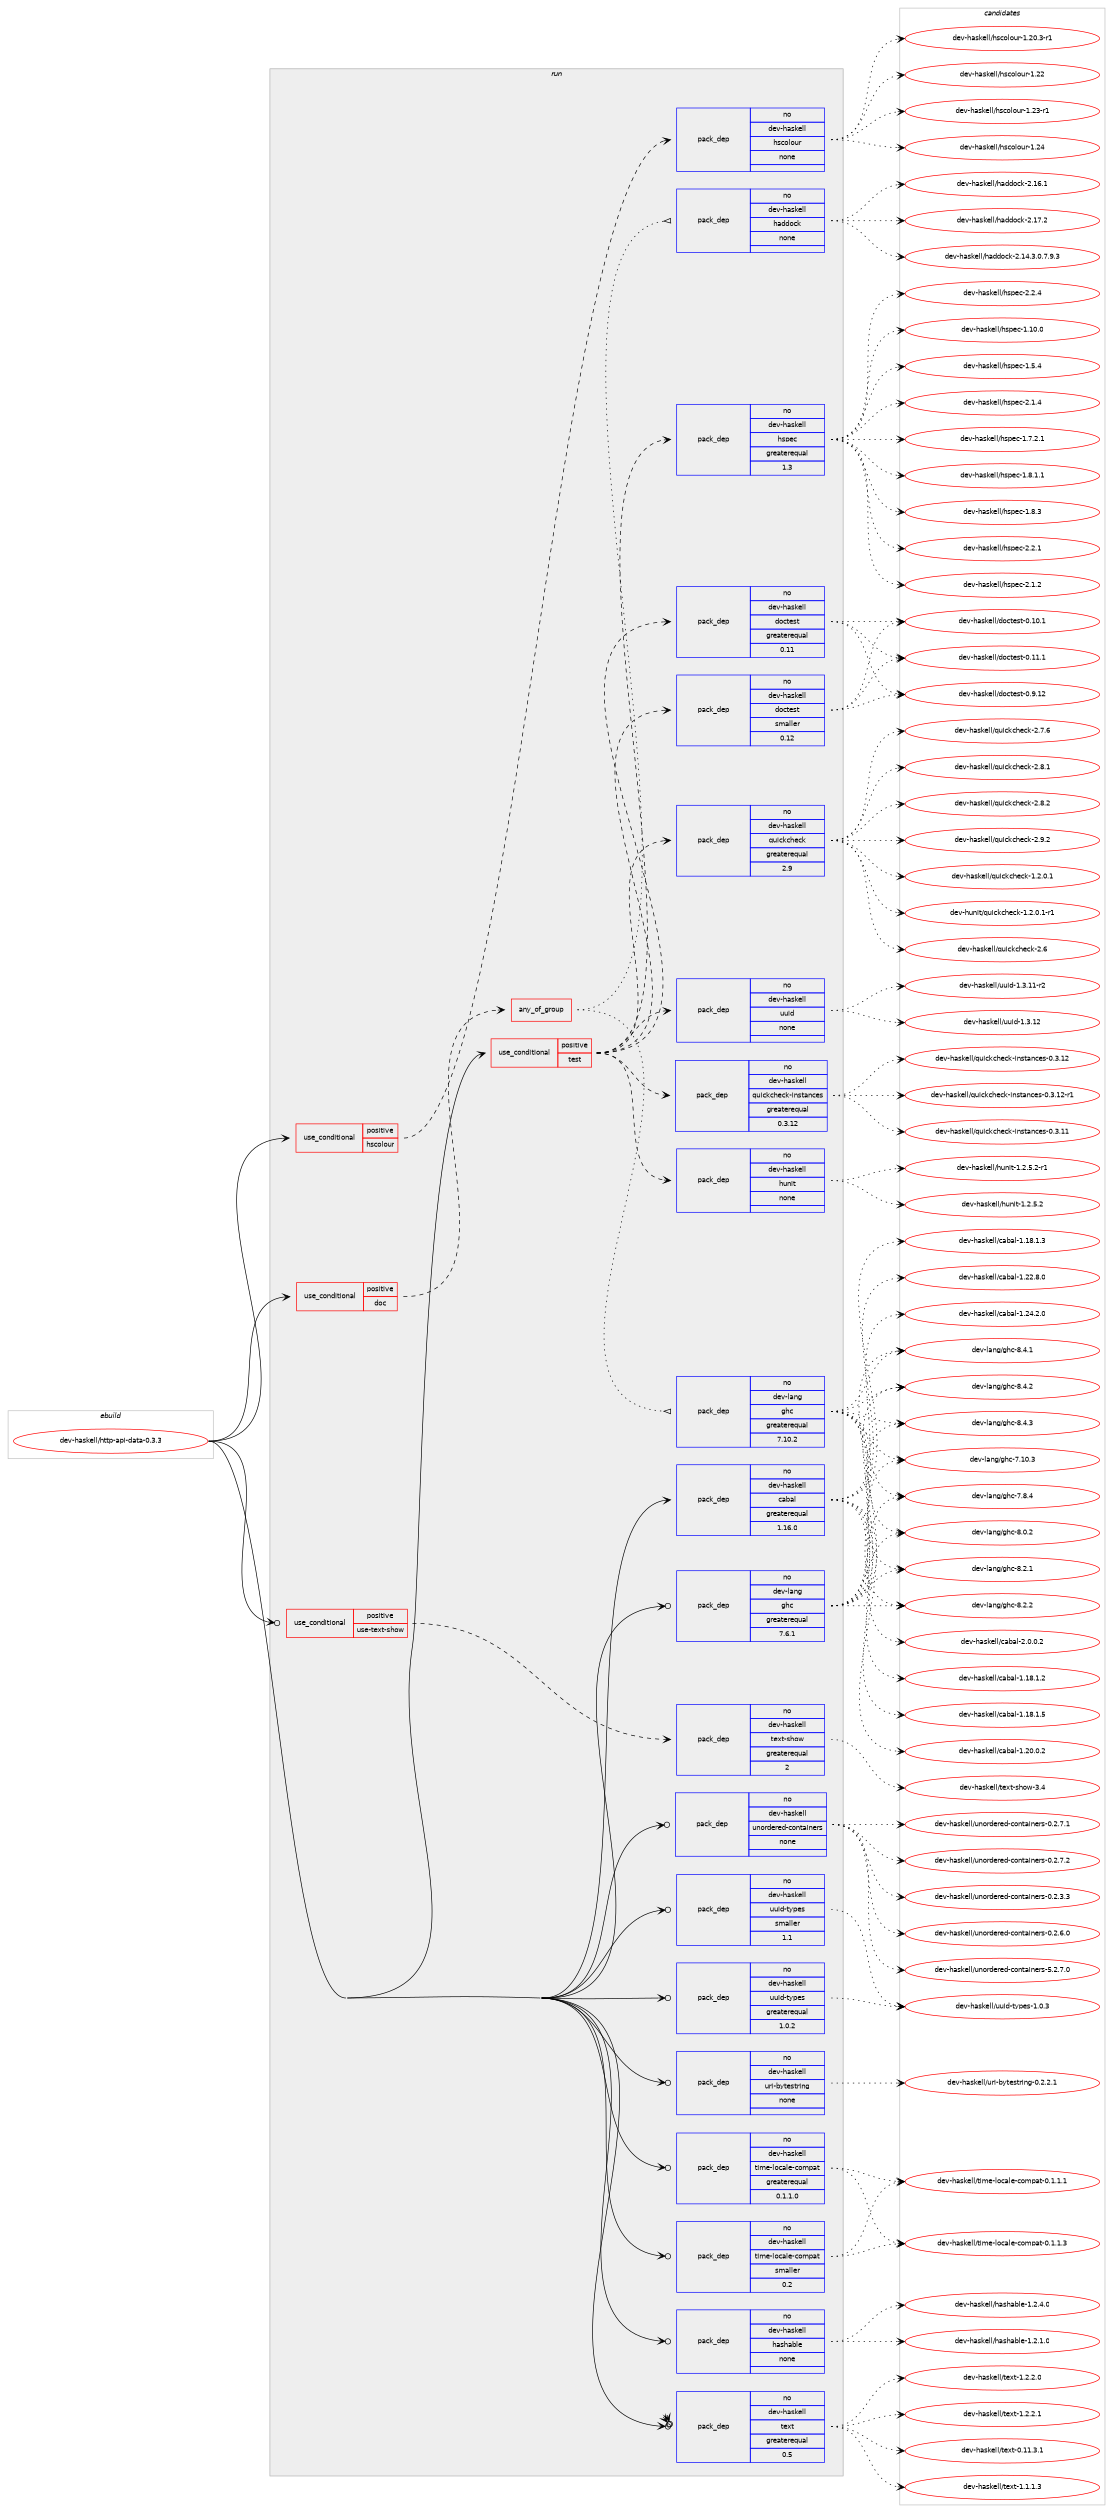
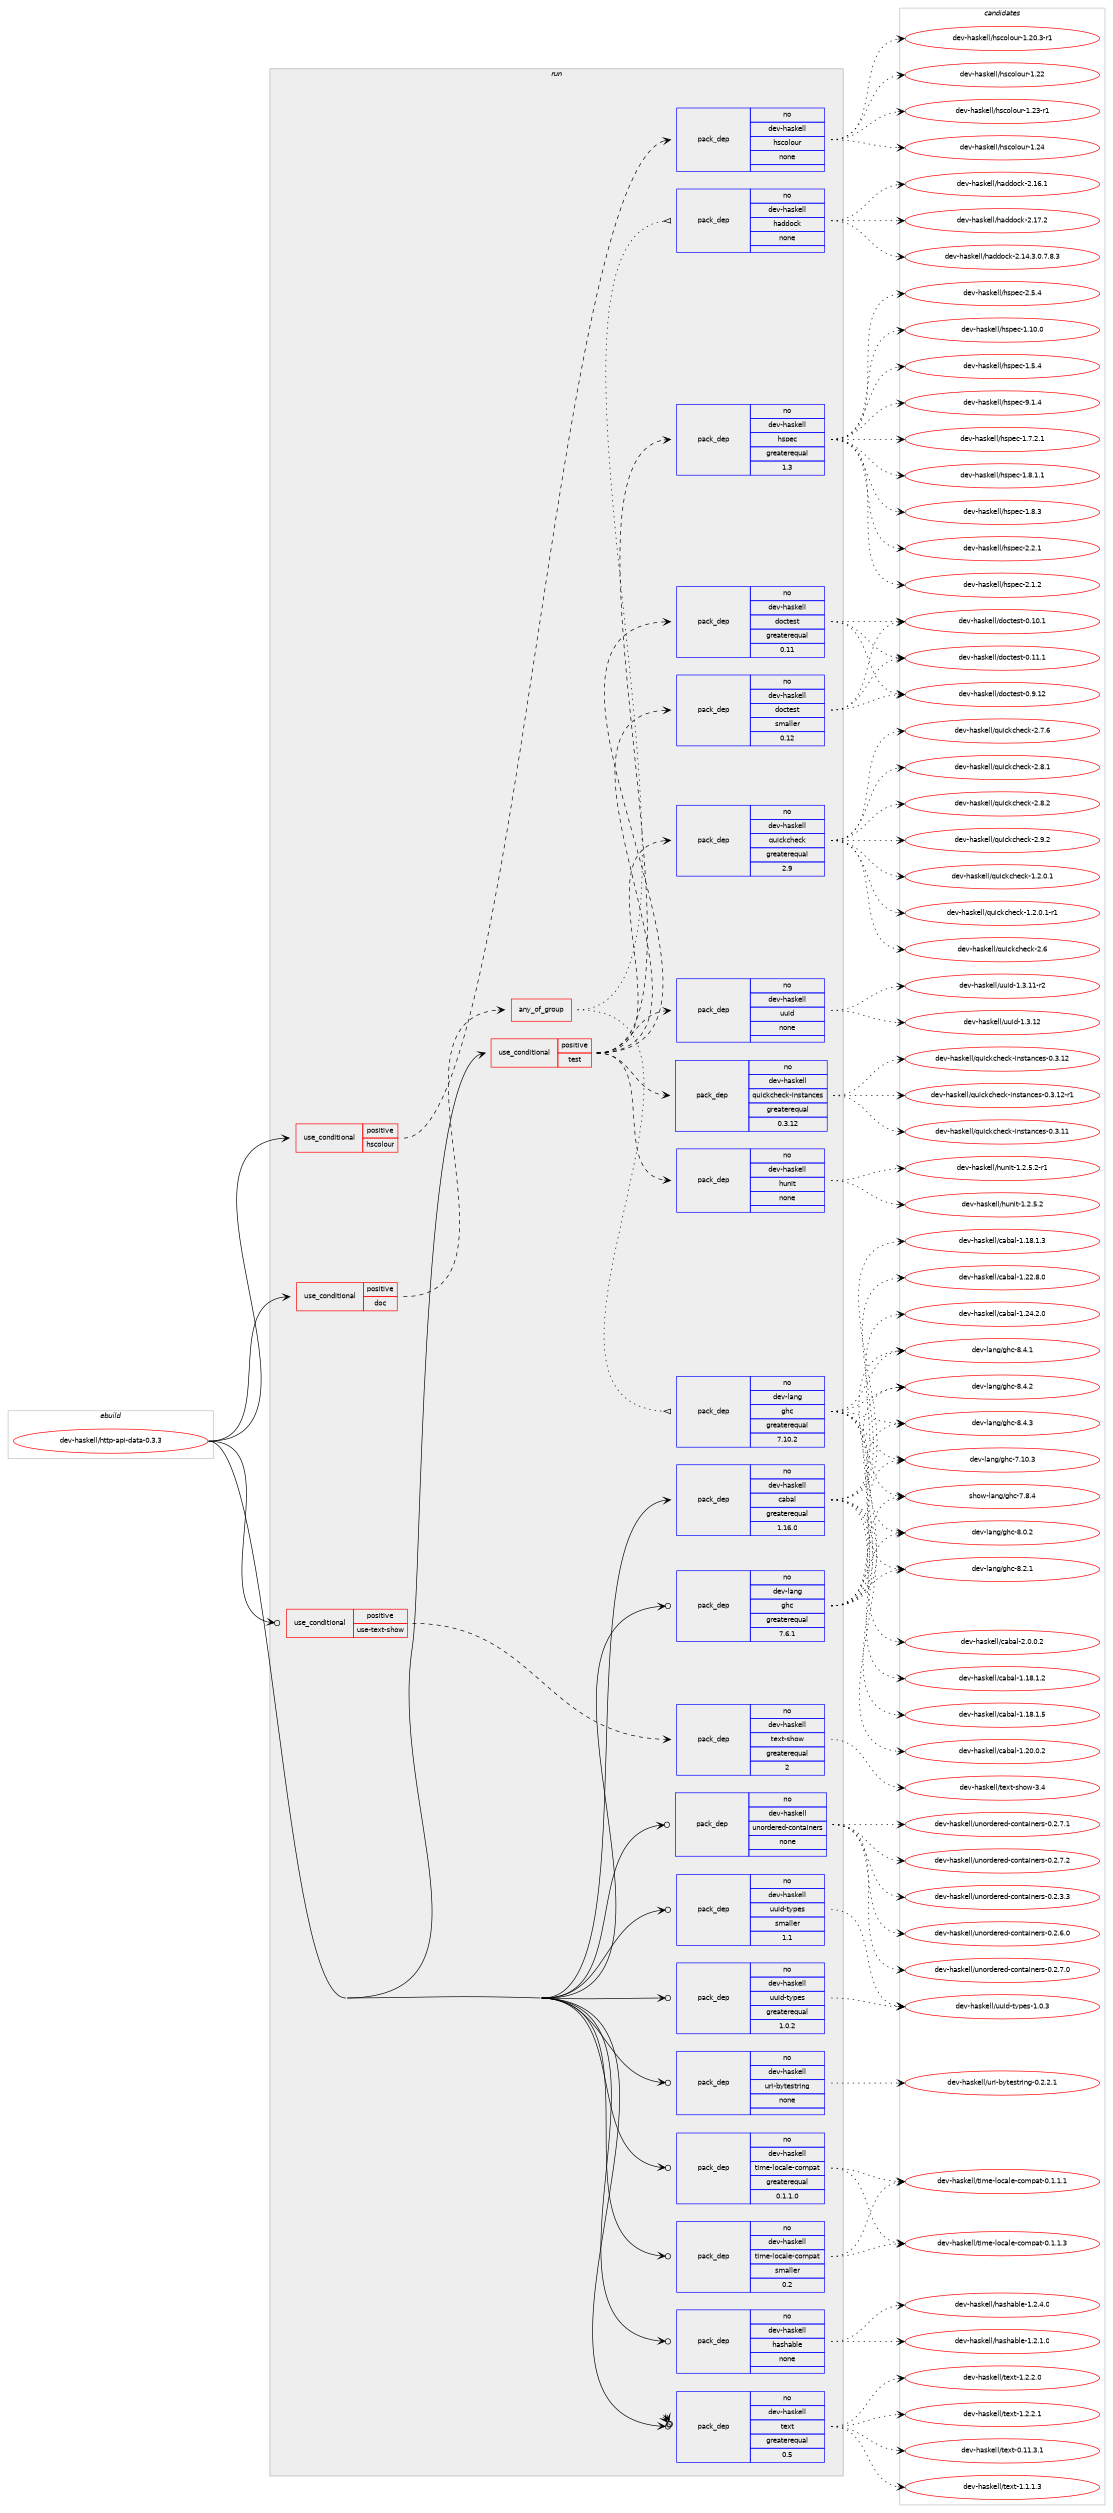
(1002, 257) -> (1002, 257)
(1002, 294) -> (1002, 294)
(1002, 403) -> (1002, 403)
(1002, 913) -> (1002, 913)
(1002, 1496) -> (1002, 1496)
(1002, 1606) -> none
(1002, 1970) -> (1002, 1970)
